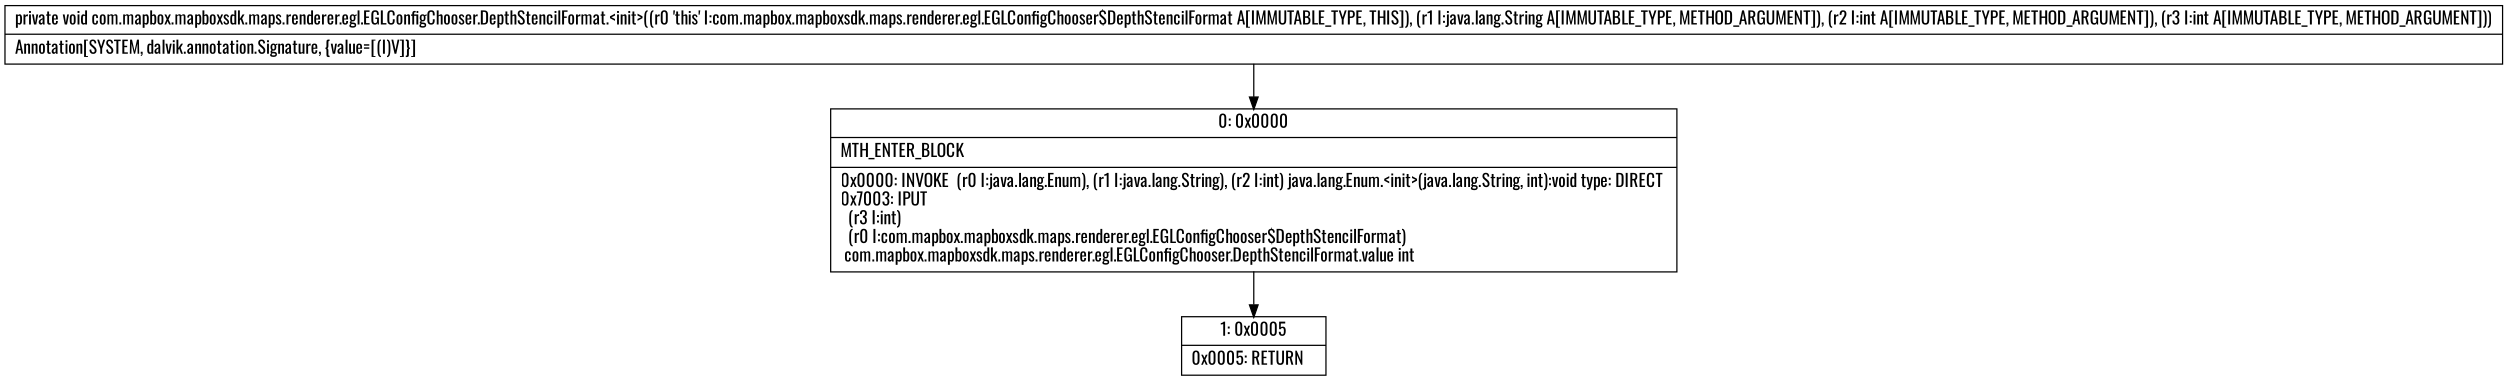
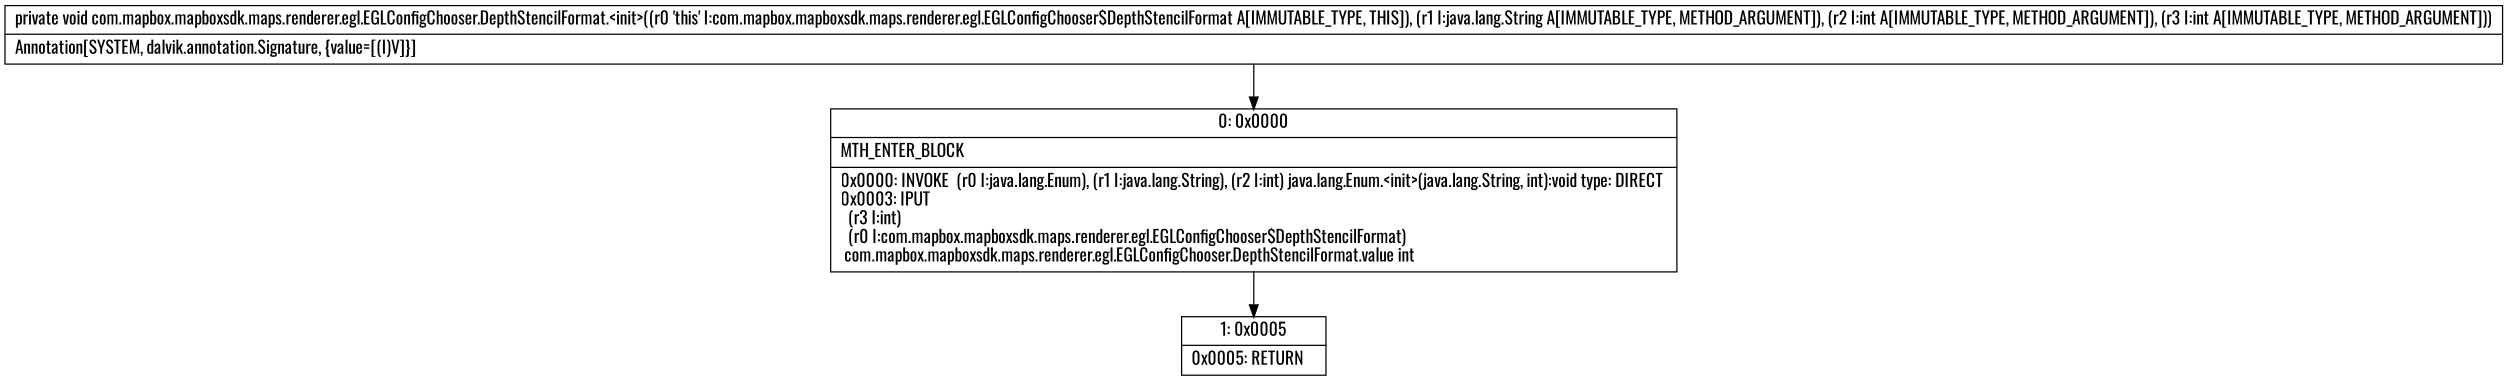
(888, 200) -> (890, 200)
